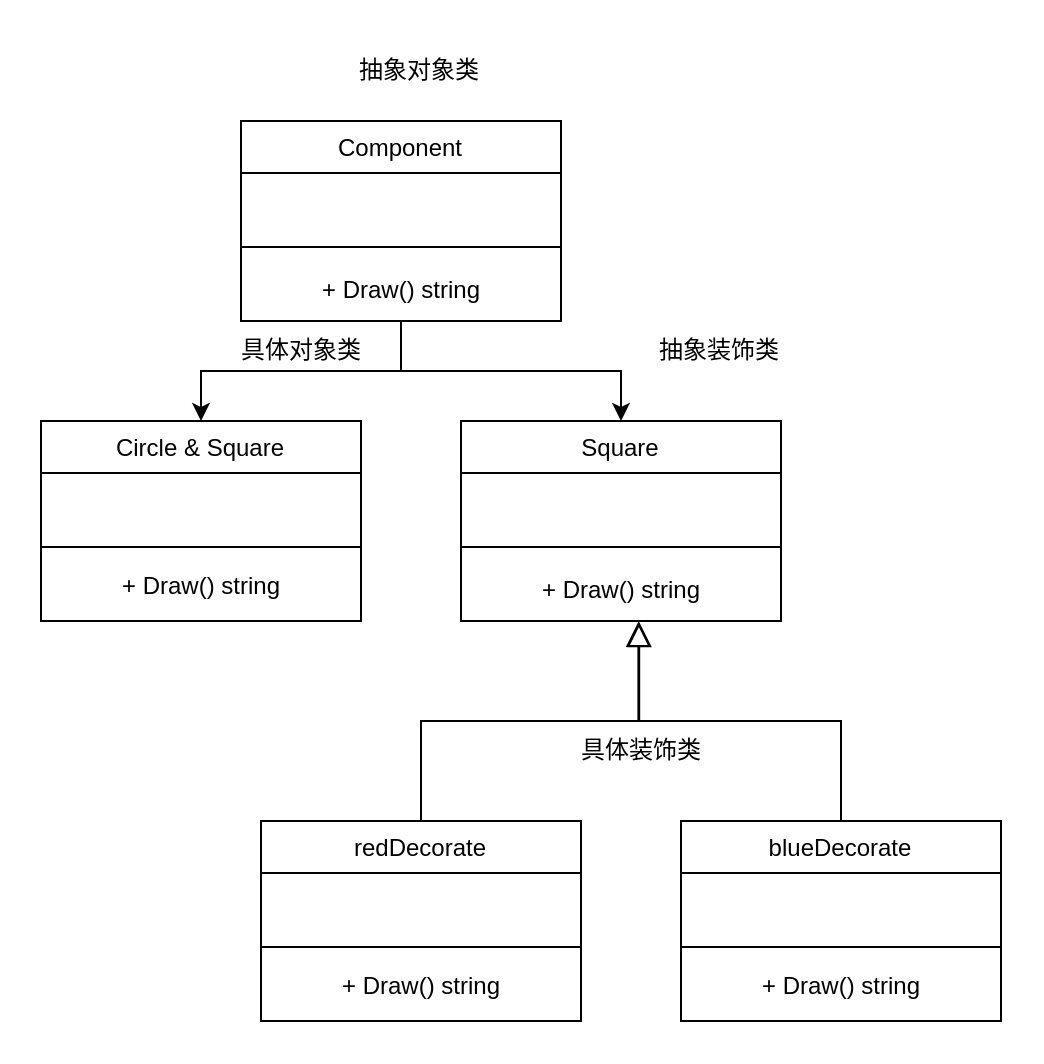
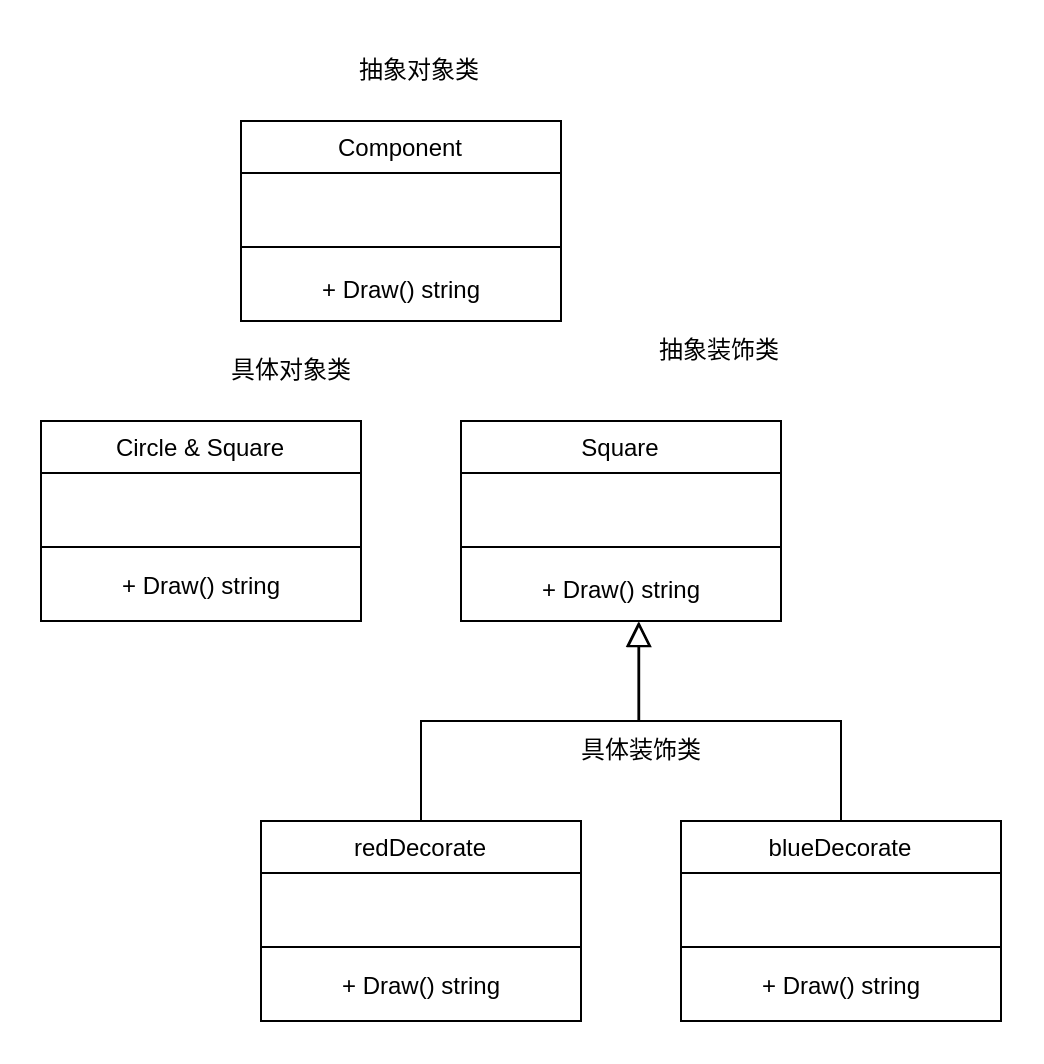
(301, 351) -> (291, 371)
(281, 371) -> none
(531, 371) -> none
